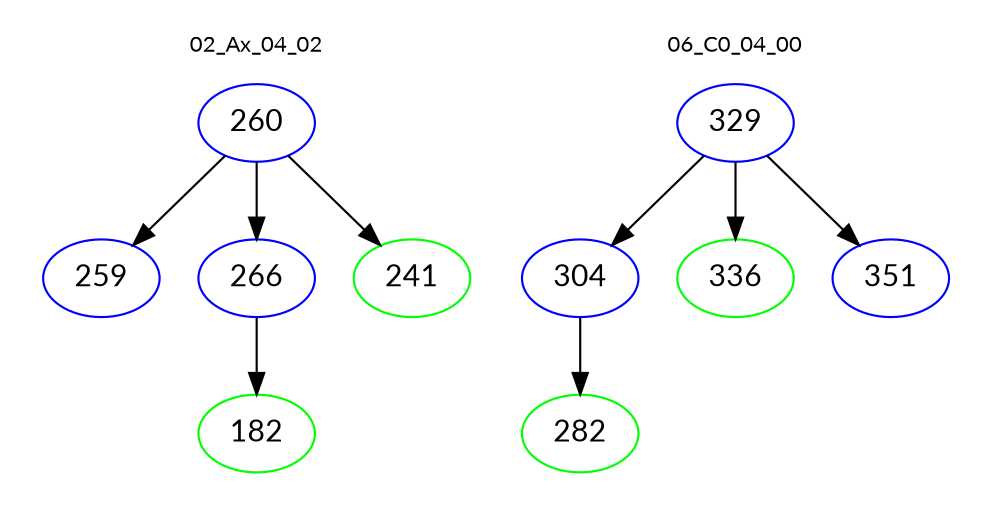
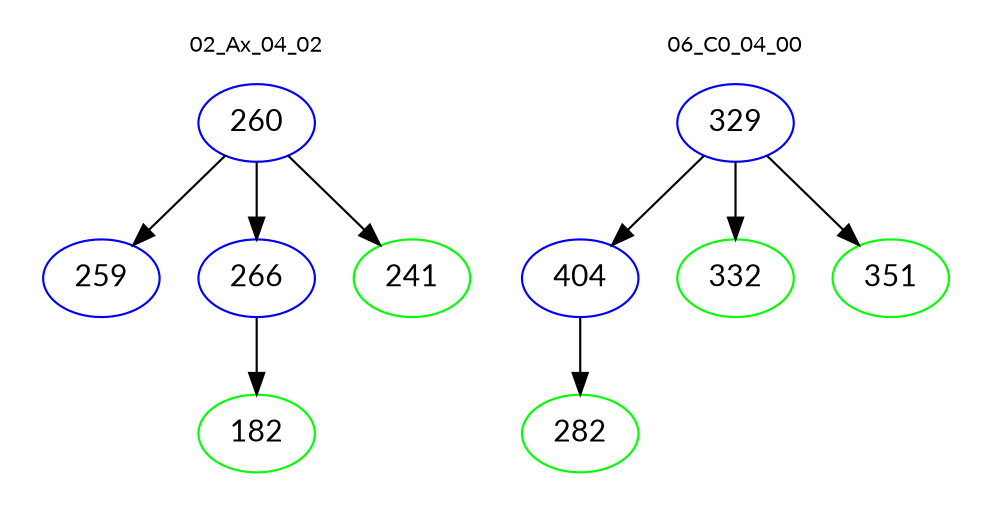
(580, 278) -> (580, 278)
(736, 278) -> (736, 278)
(891, 278) -> (891, 278)
